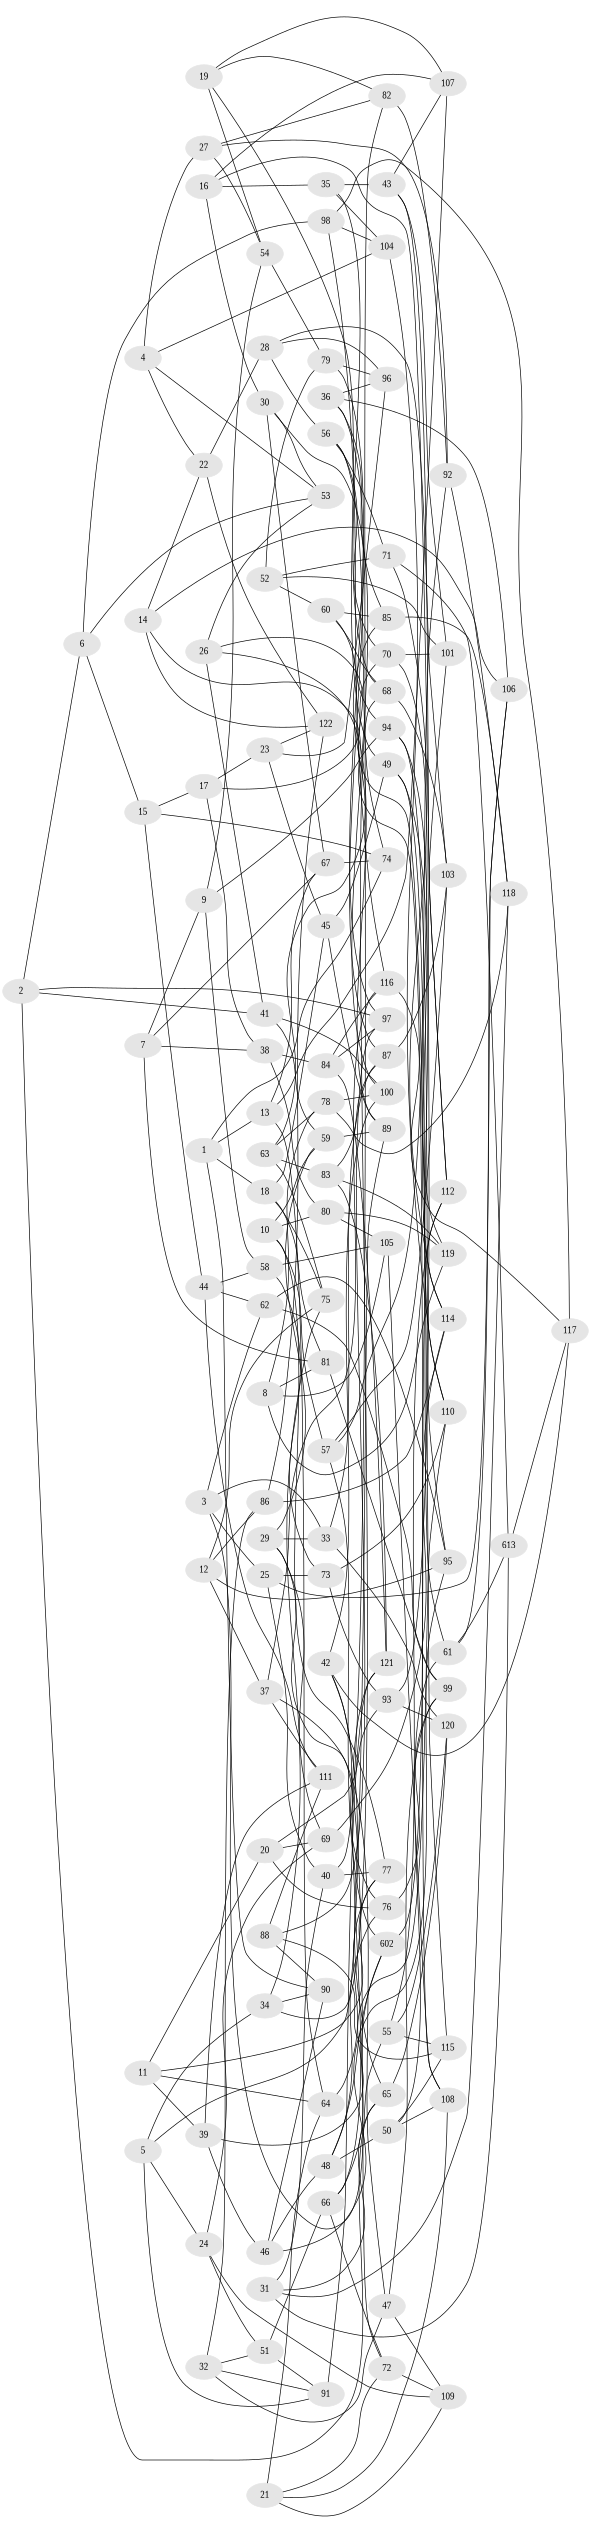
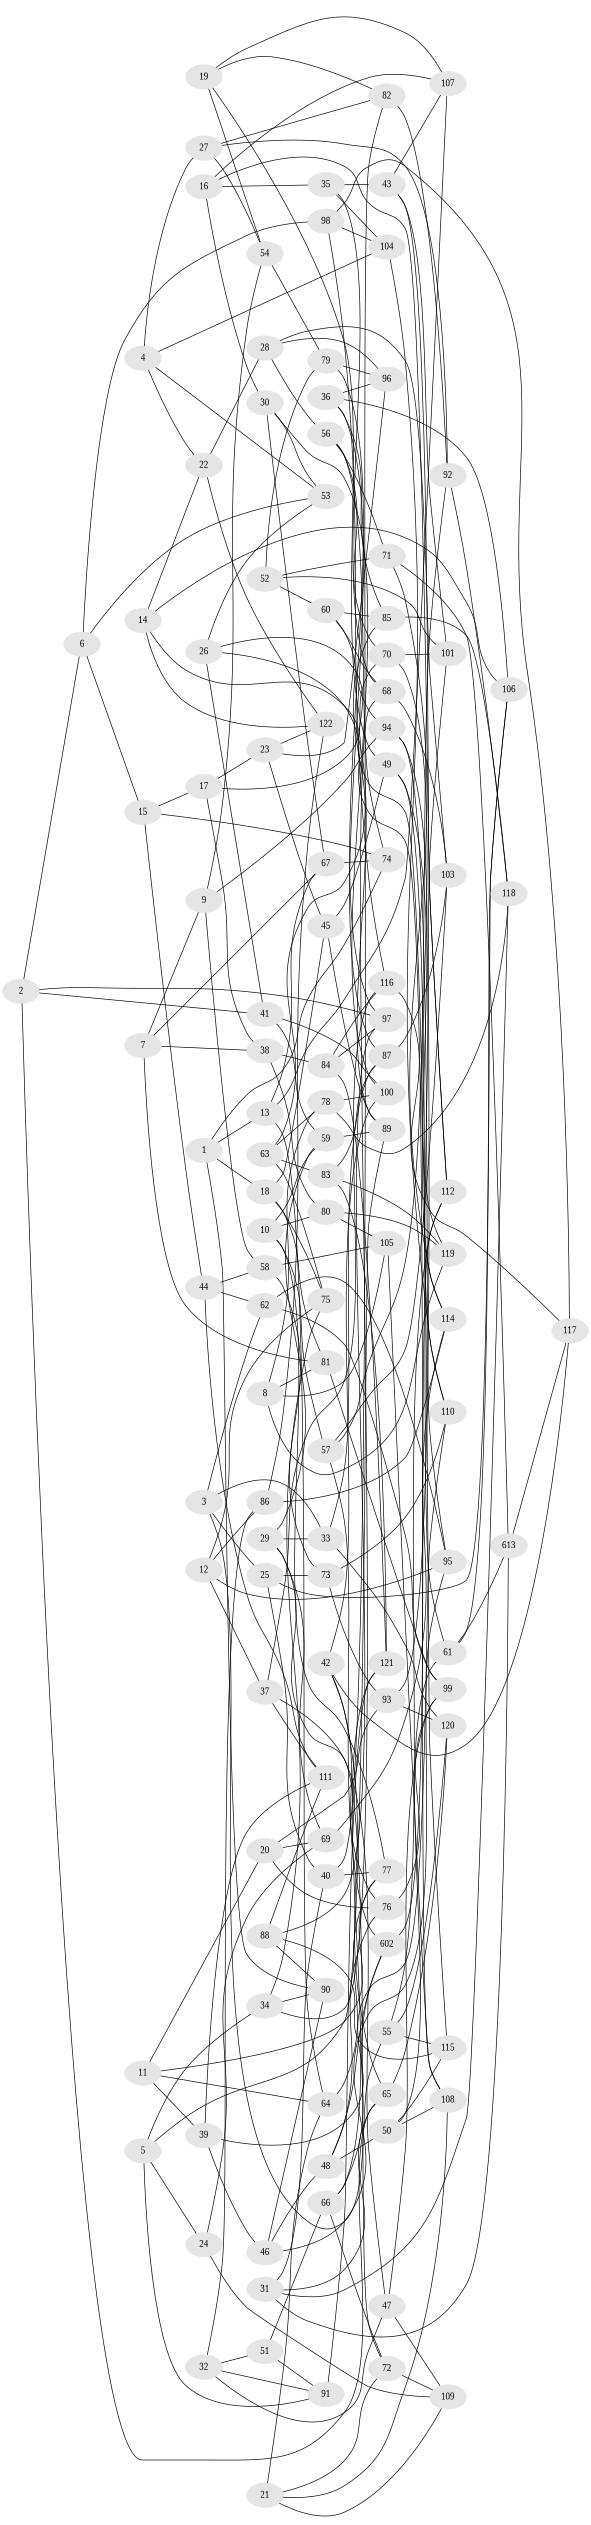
(230, 2300) -> none
